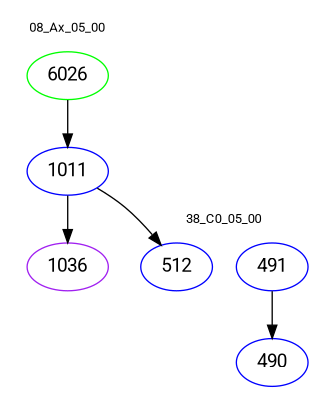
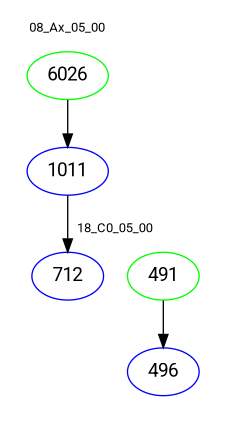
(224, 220) -> (116, 229)
(68, 267) -> none
(177, 267) -> (68, 276)
(272, 267) -> (163, 276)
(272, 362) -> (163, 372)
